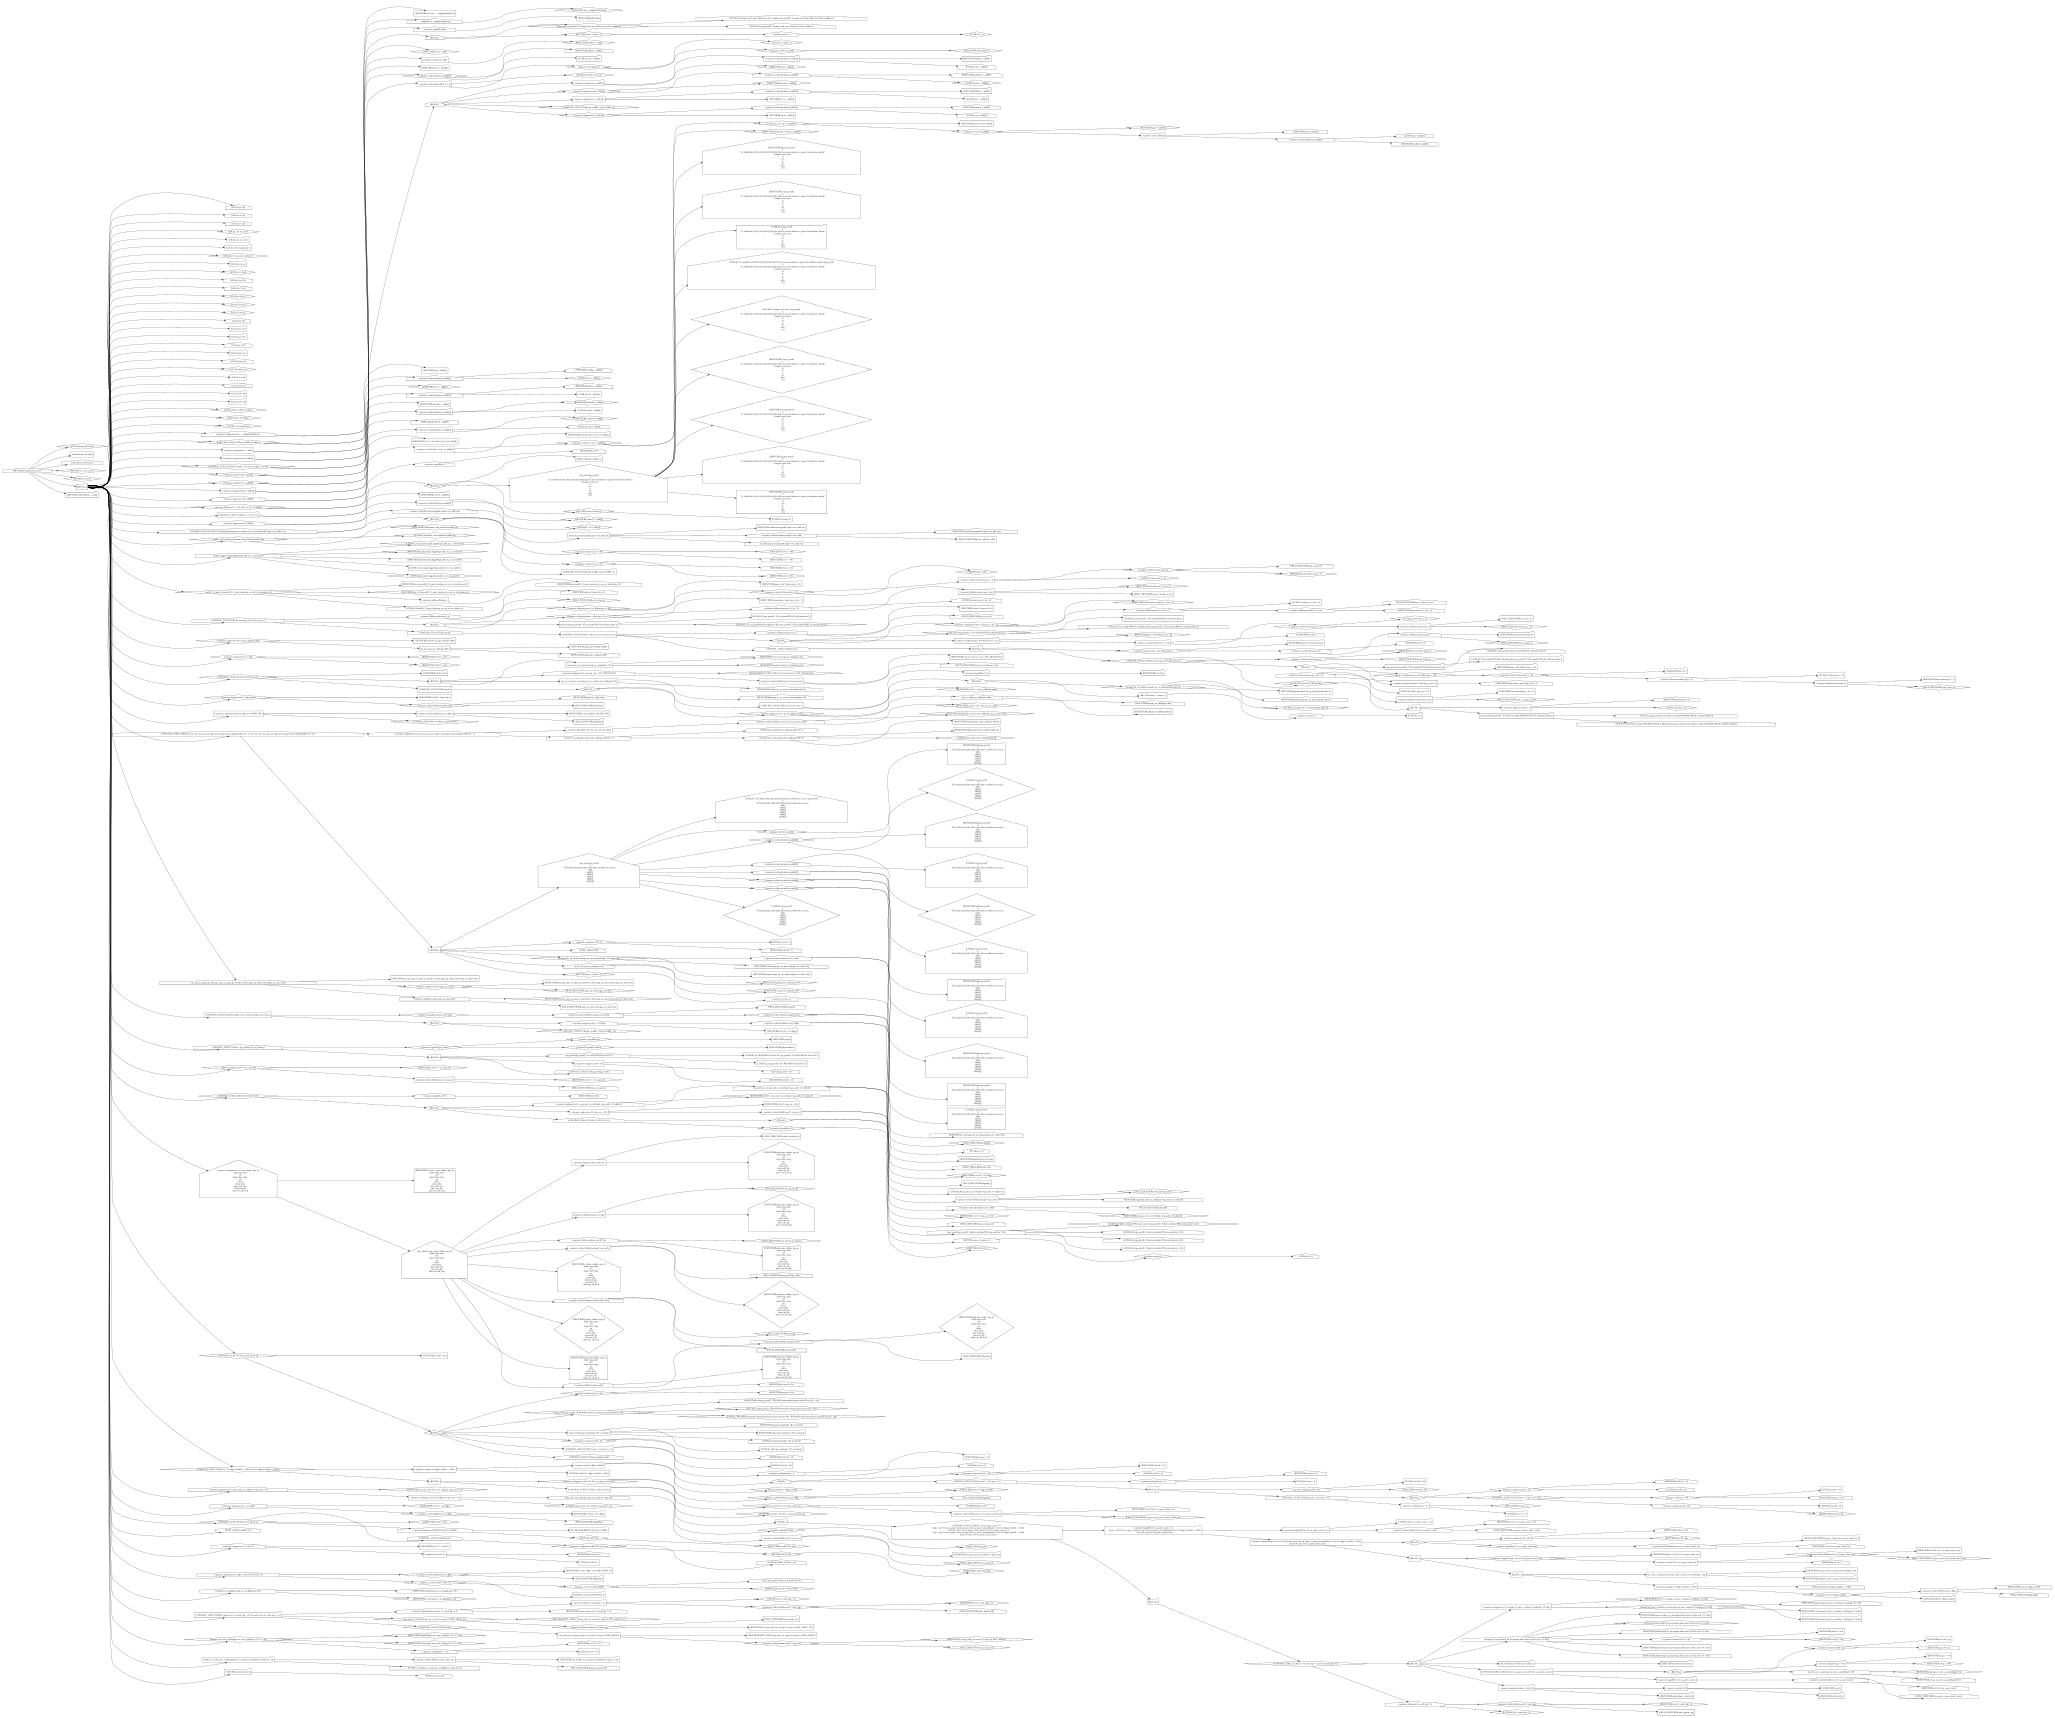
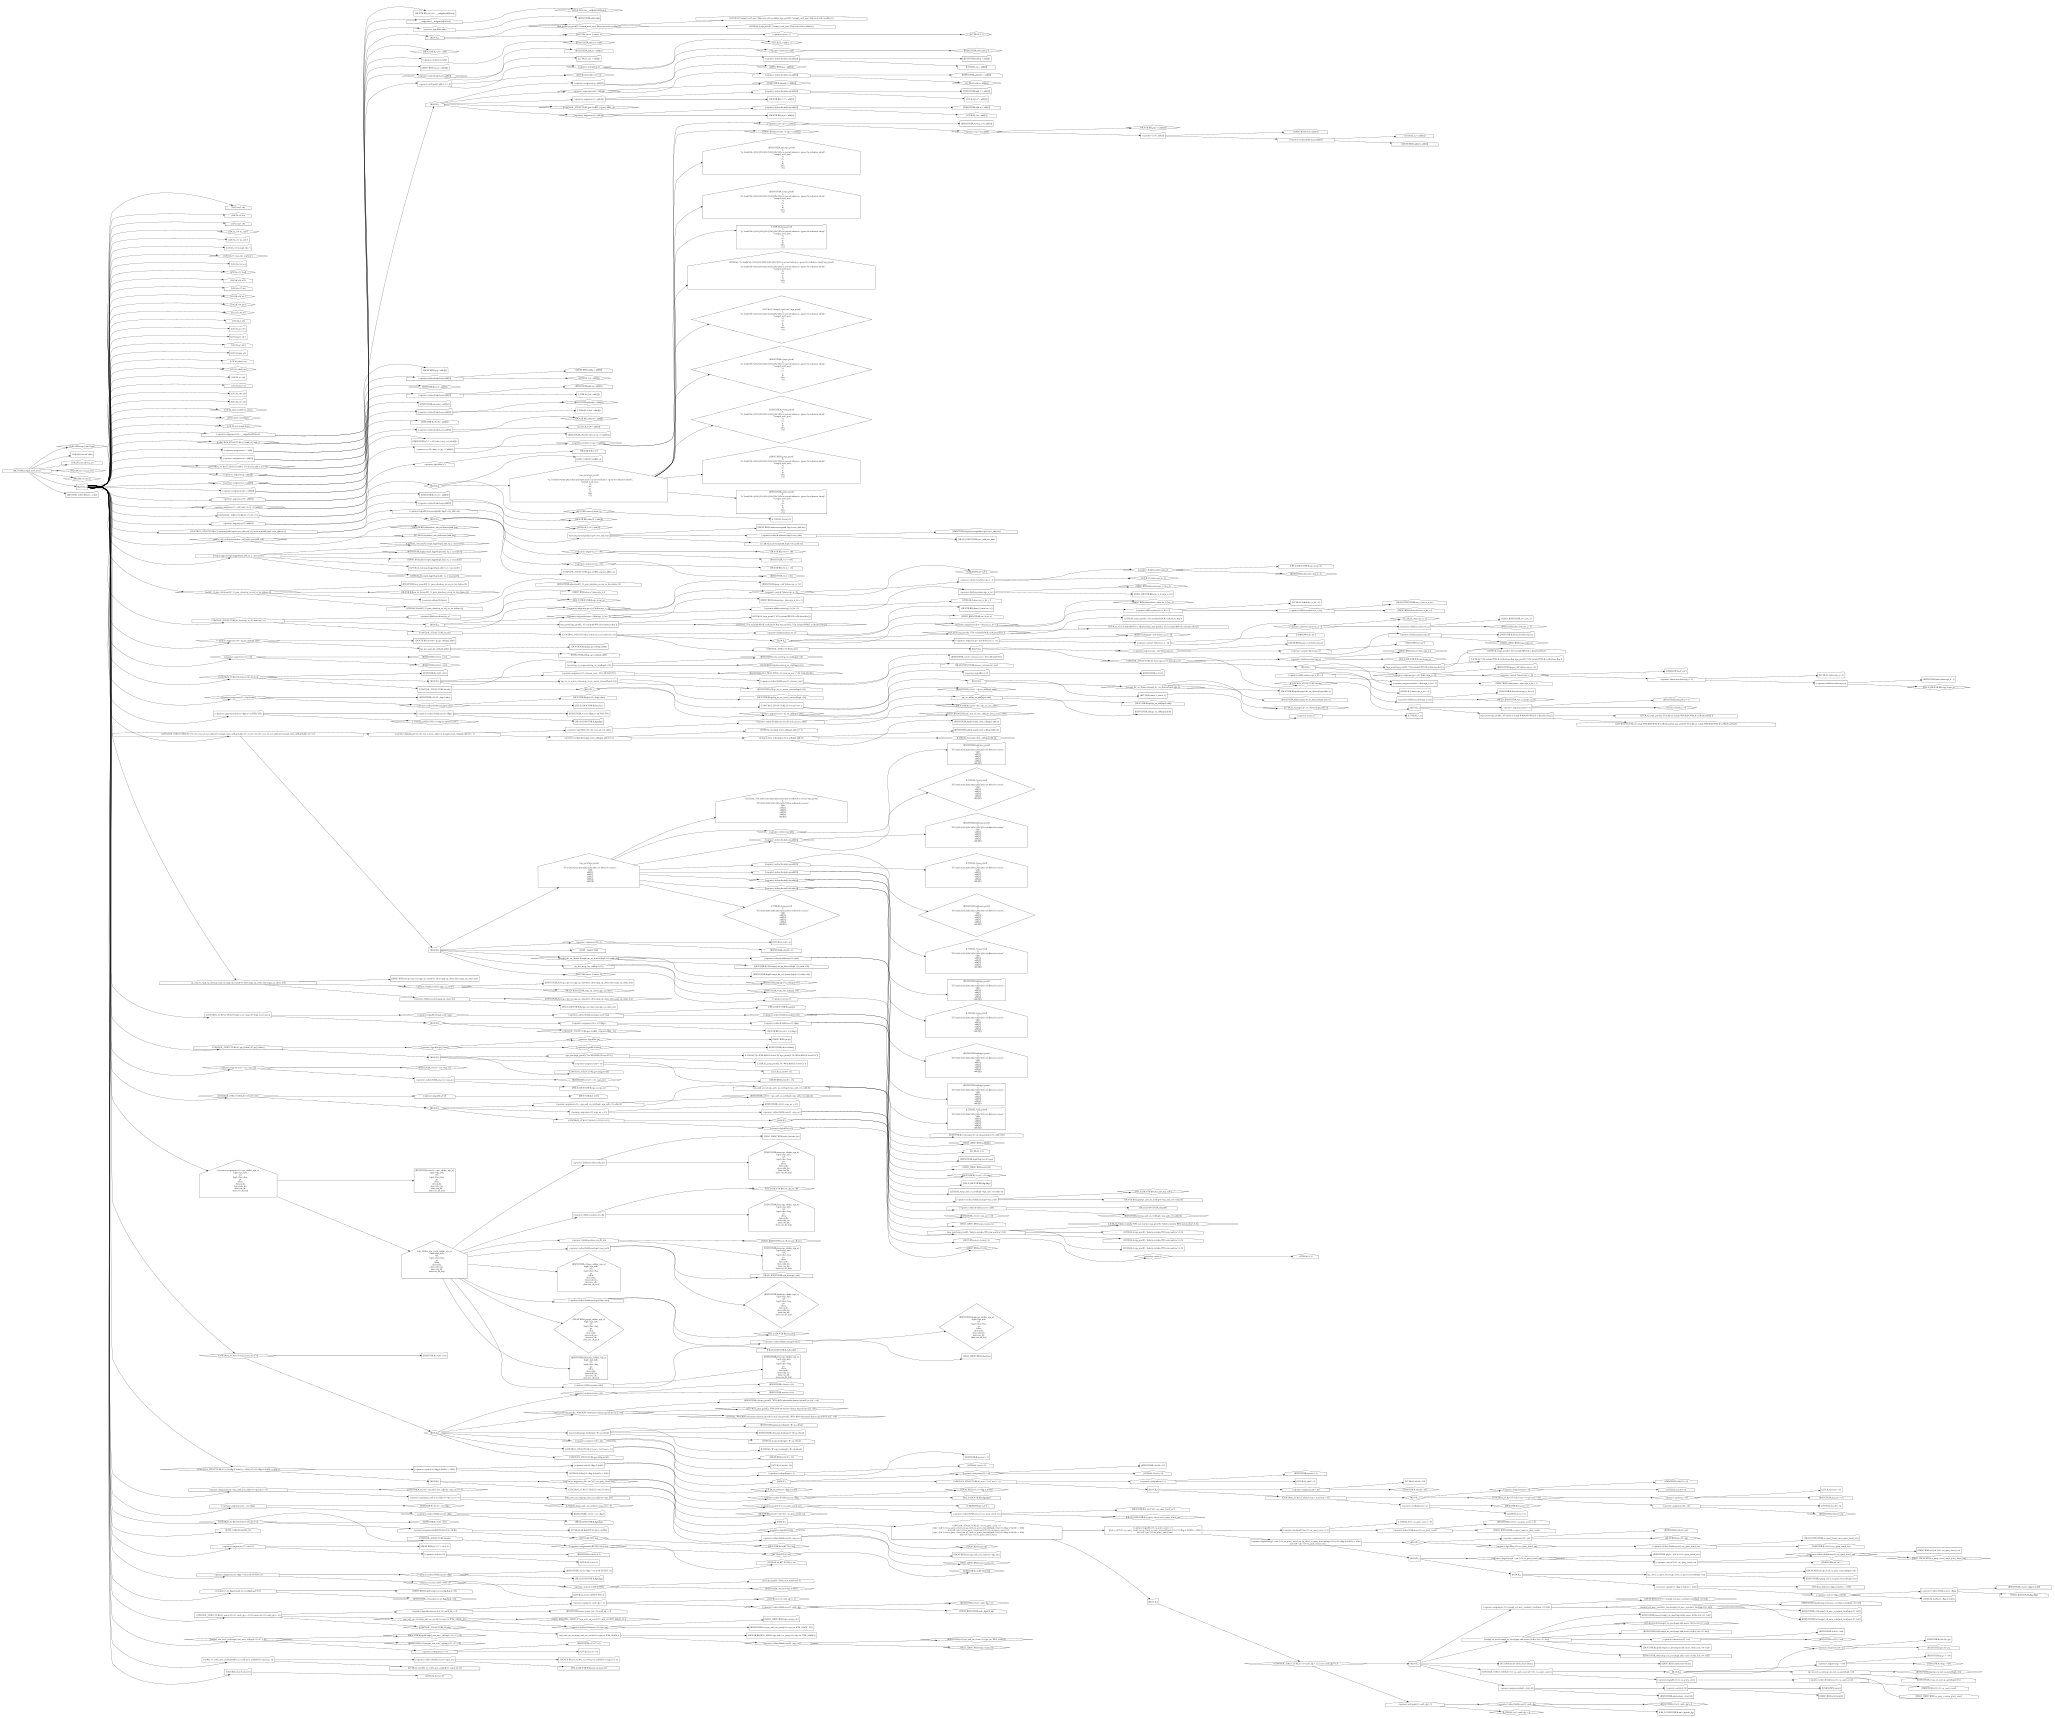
(82, 446) -> (82, 446)
